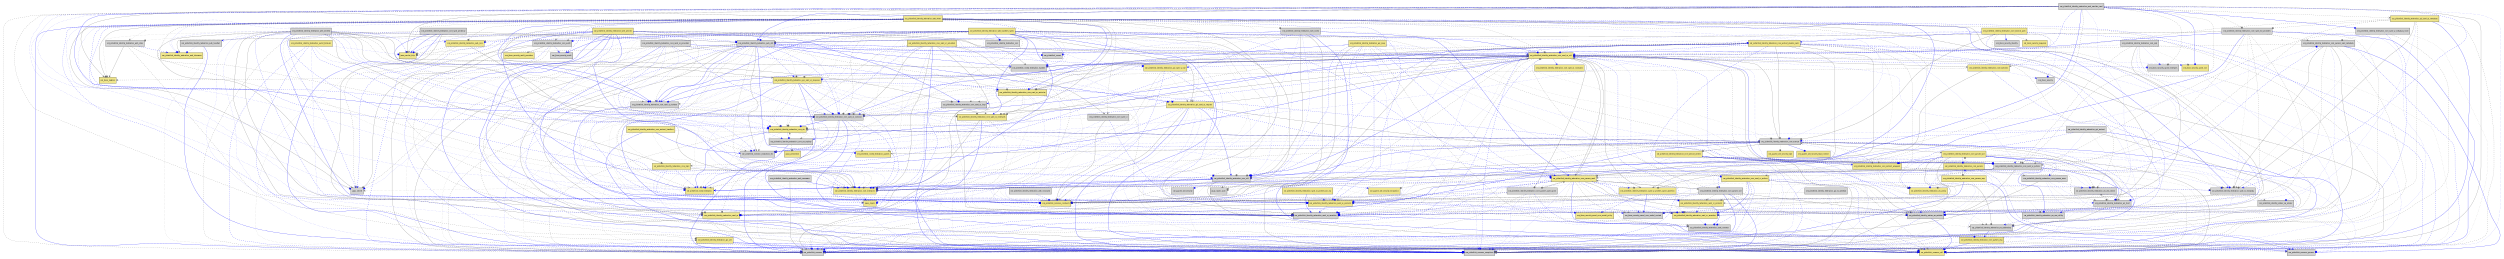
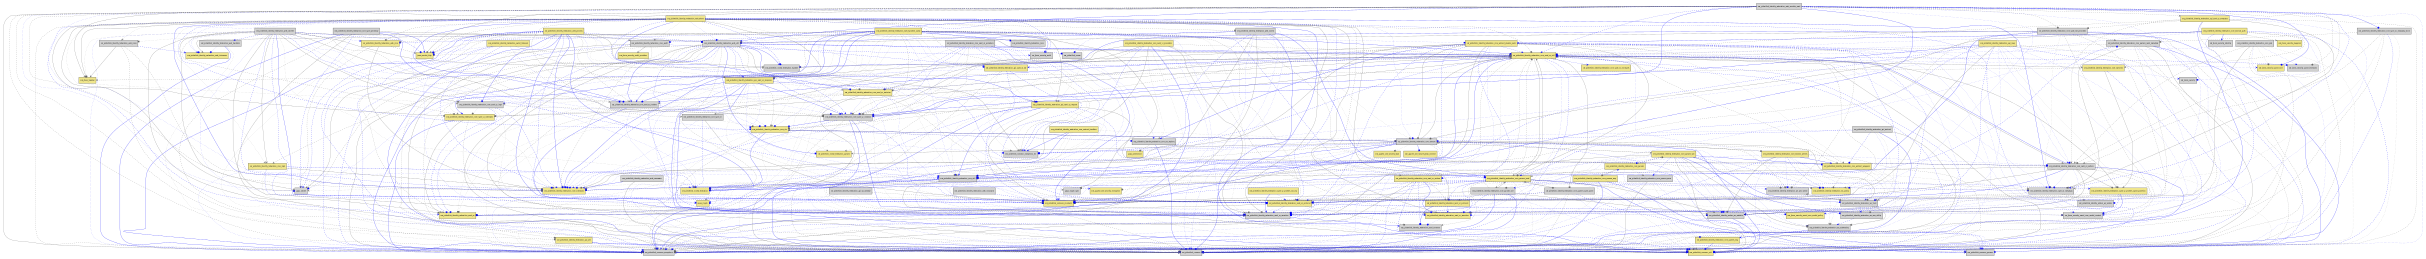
(1183, 191) -> none
